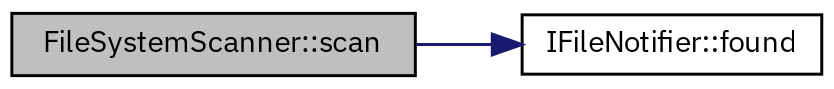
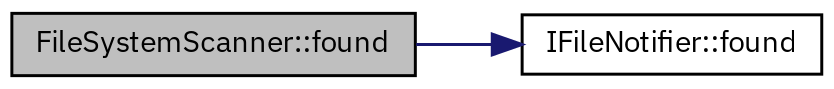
(214, 44) -> (214, 44)
